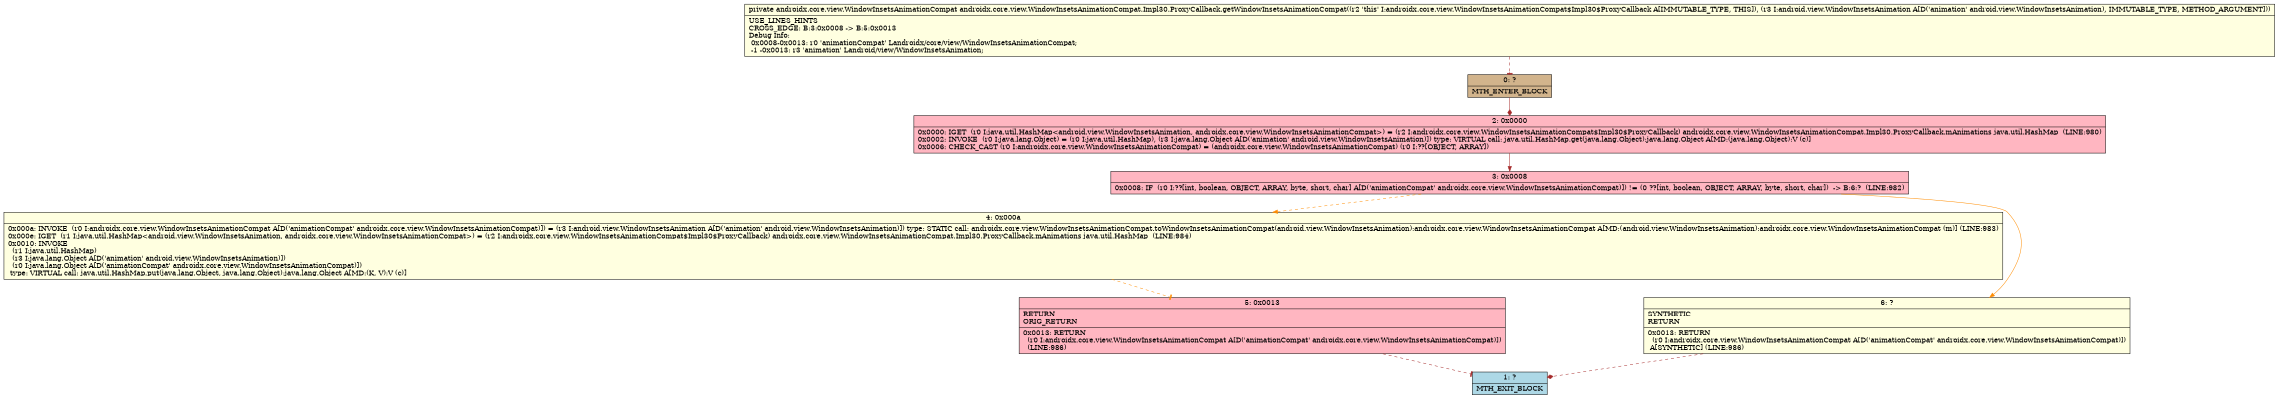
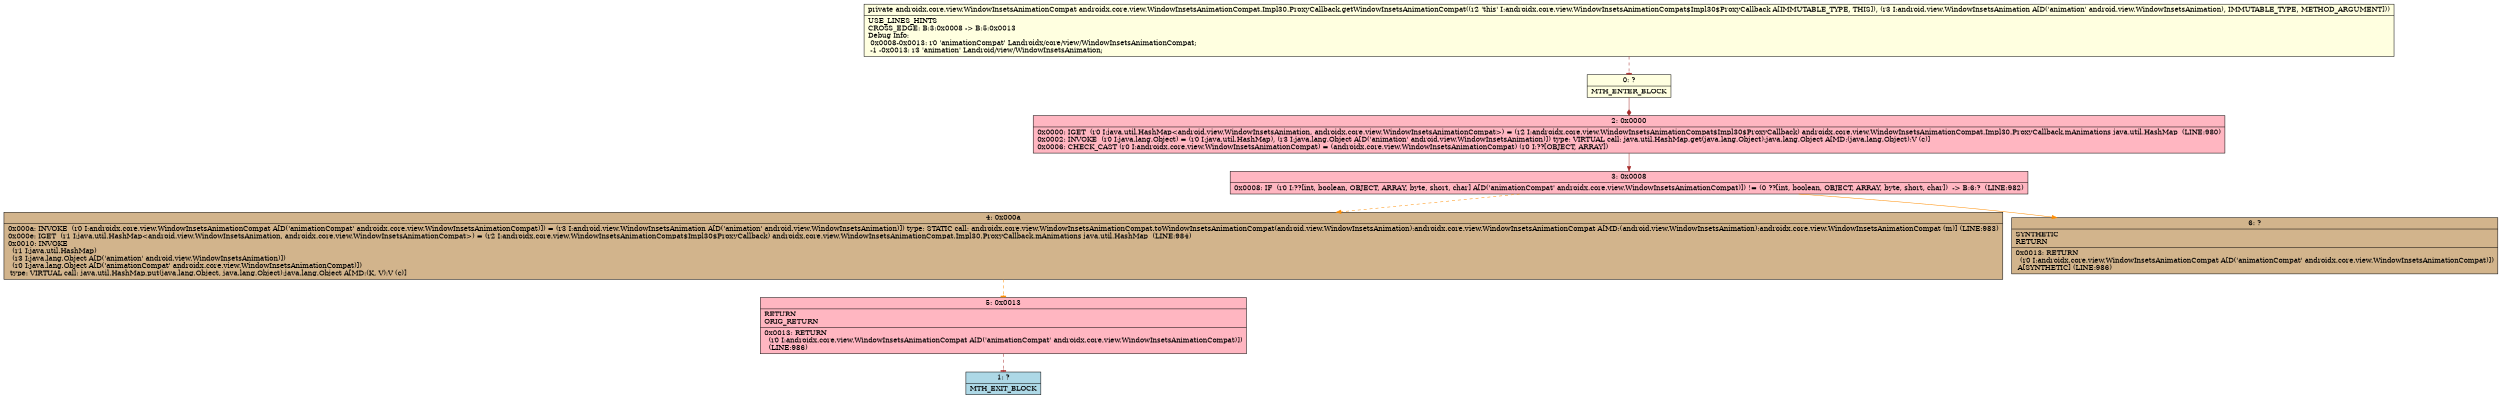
(1510, 86) -> (1629, 86)
(1003, 246) -> (1003, 246)
(1887, 326) -> (2255, 246)
(1628, 365) -> none
